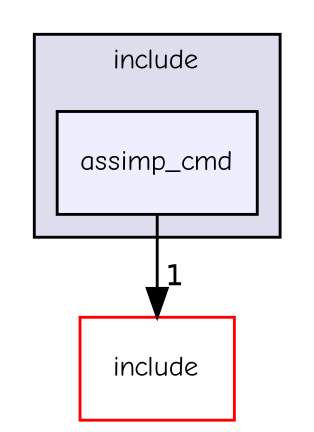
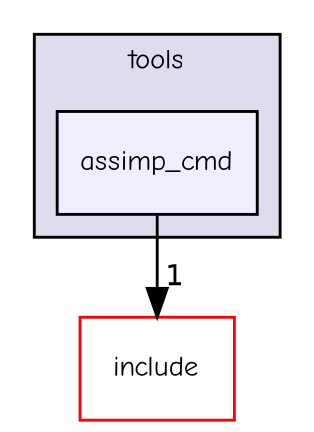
(157, 61) -> (157, 61)
